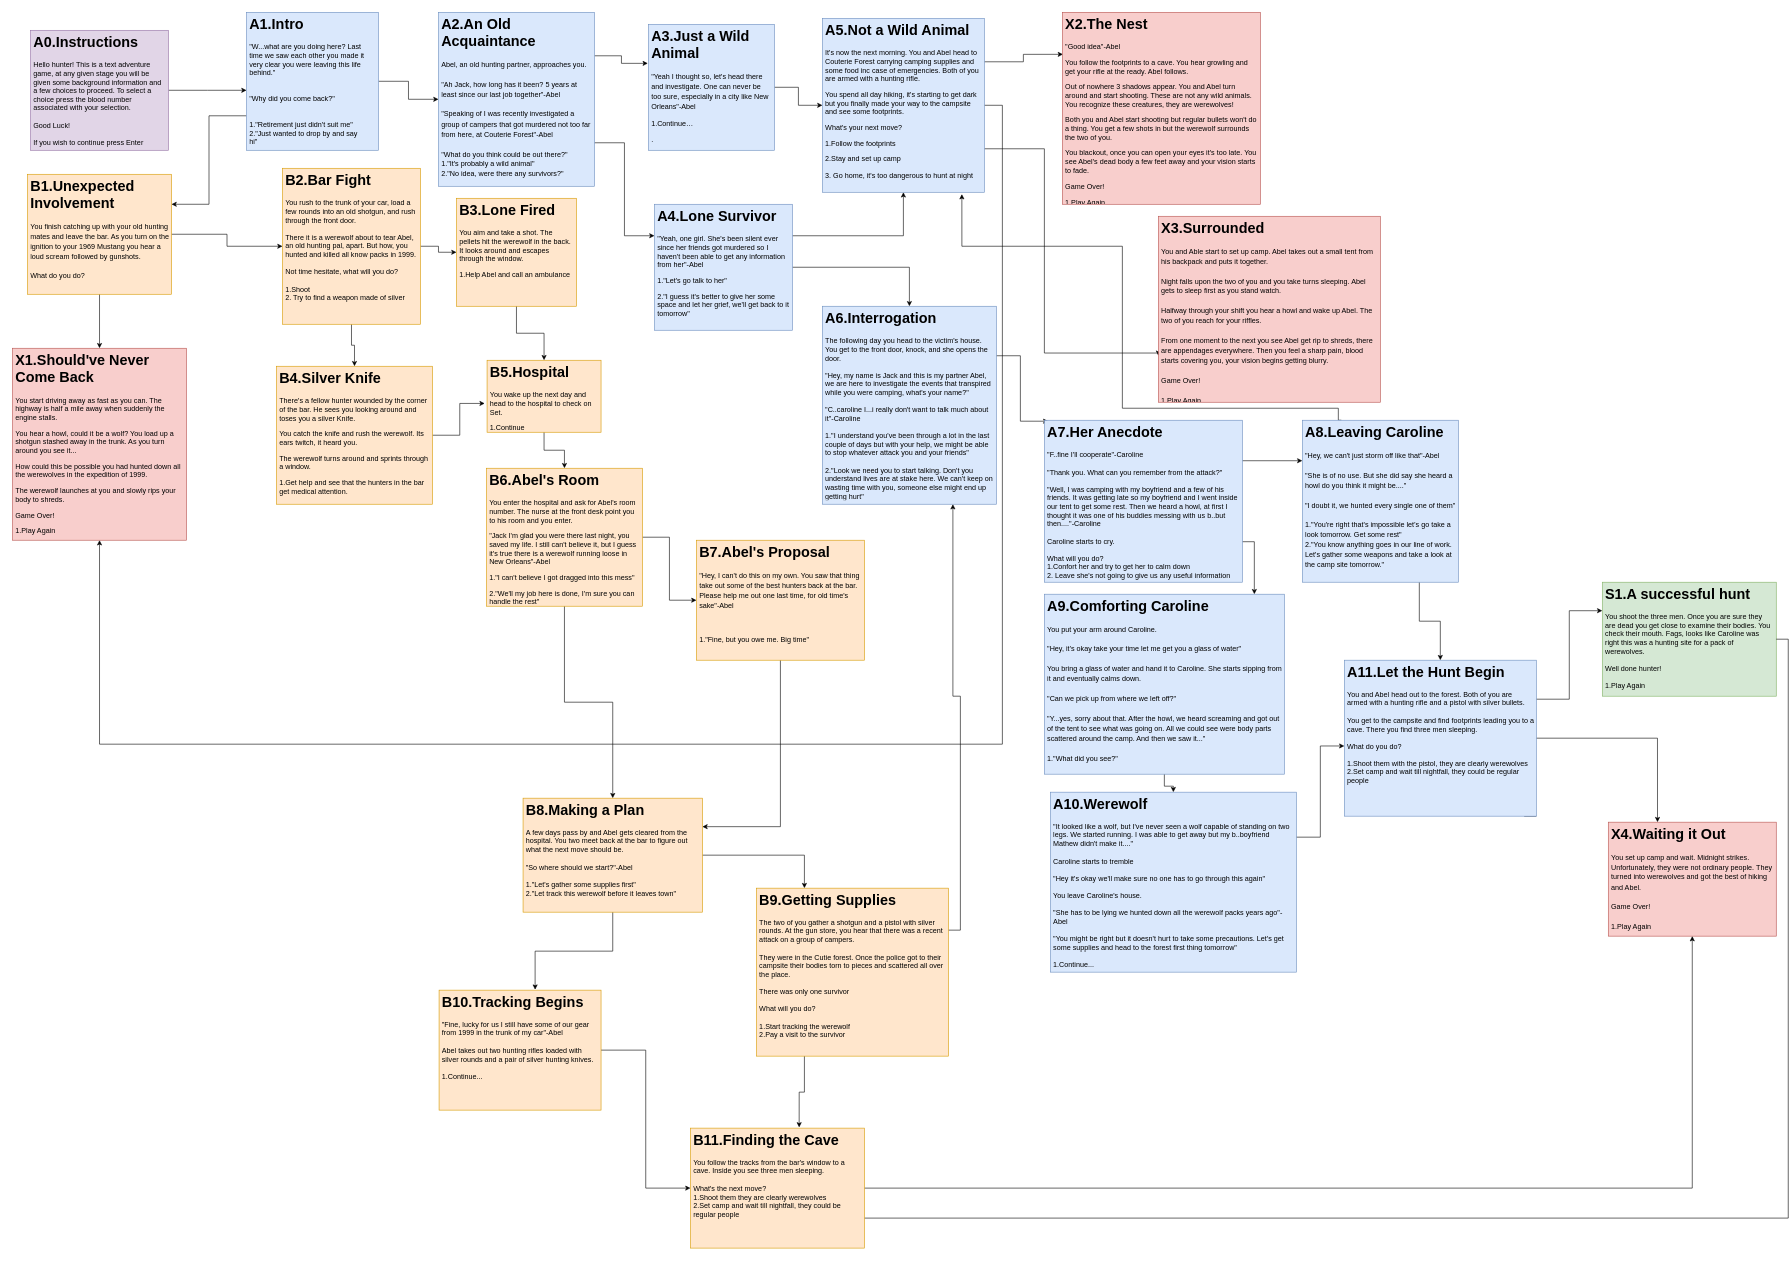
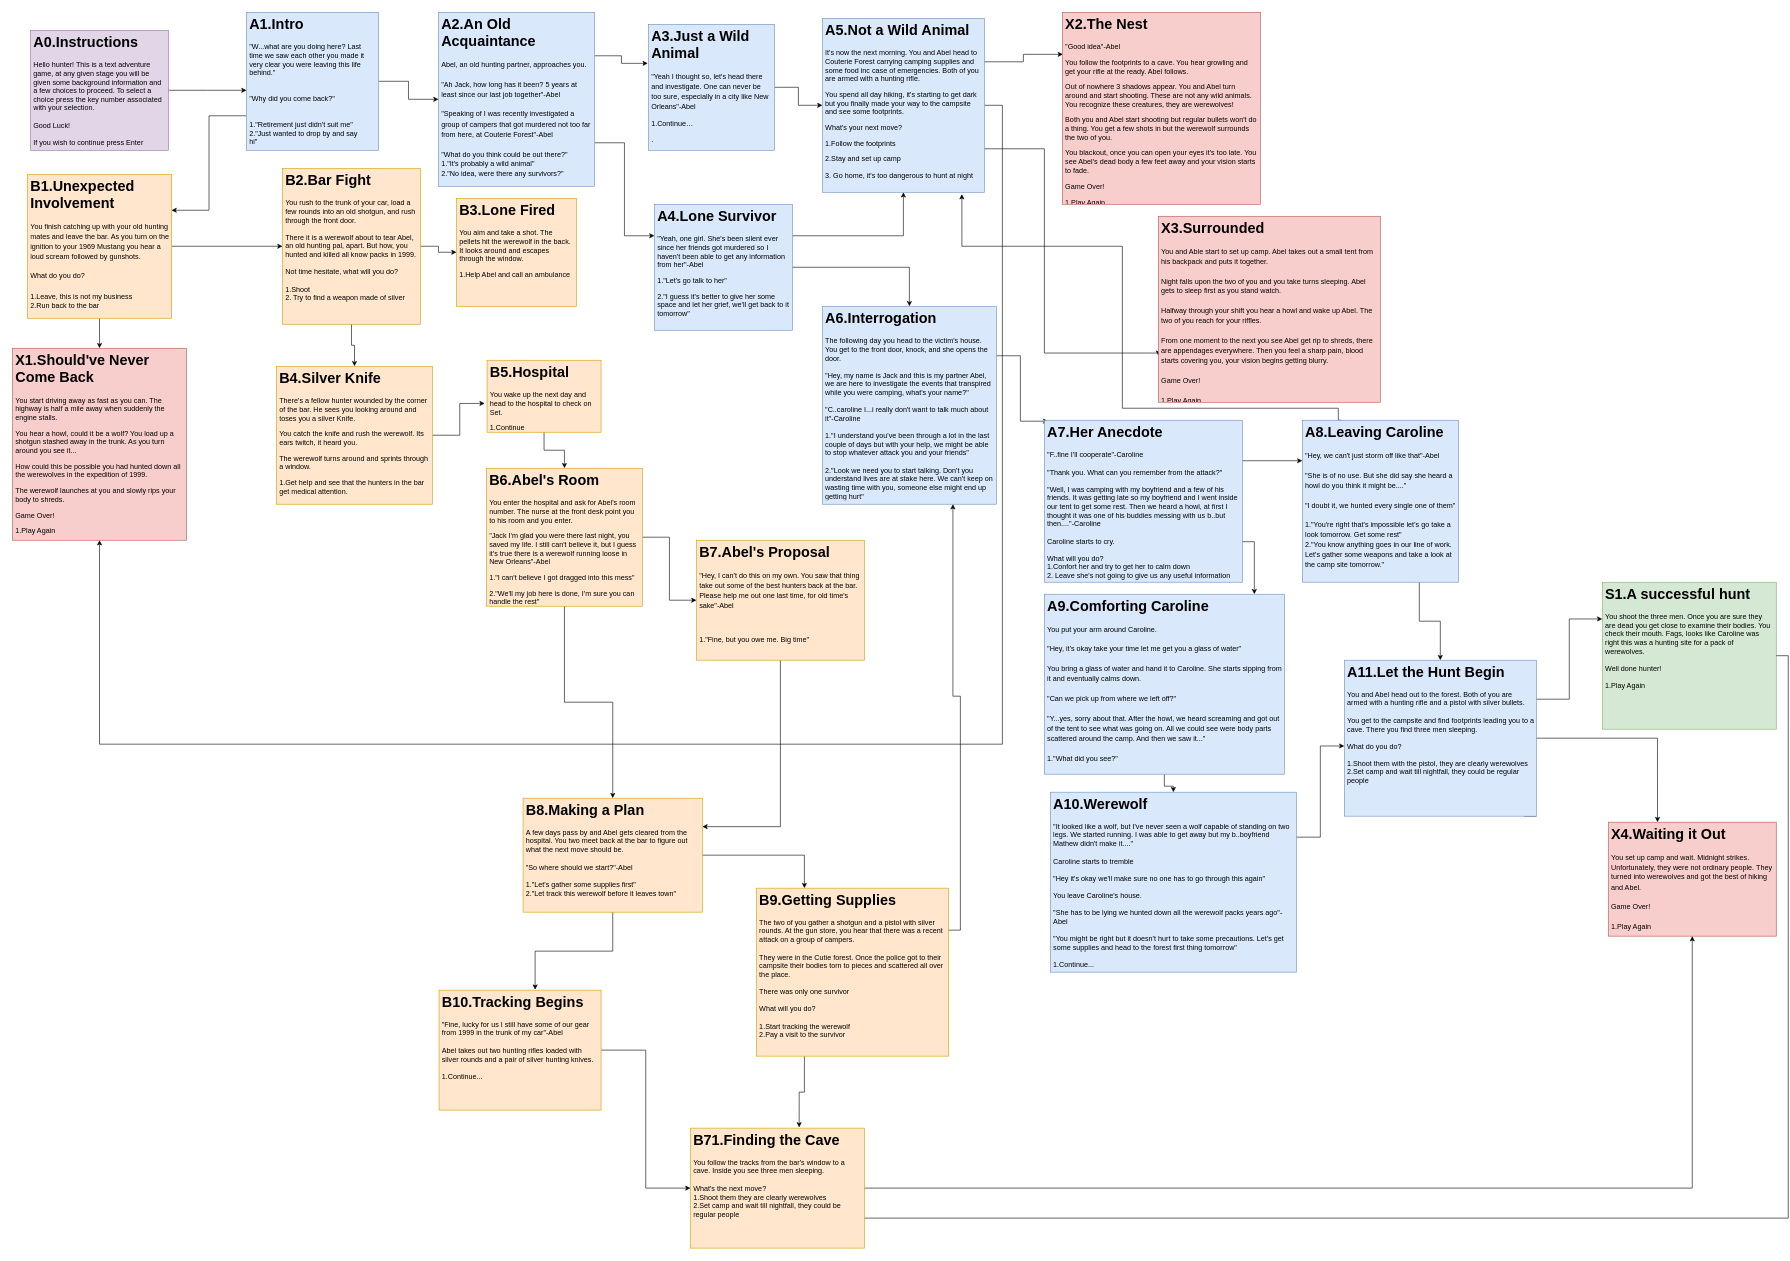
(100, 63) -> (100, 63)
(99, 234) -> (99, 246)
(516, 320) -> none
(1689, 639) -> (1689, 656)
(778, 1153) -> (778, 1153)
